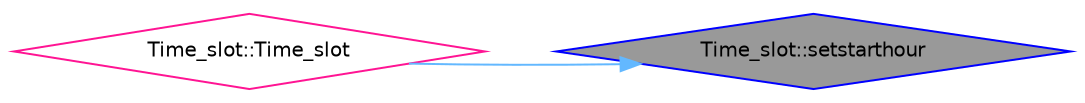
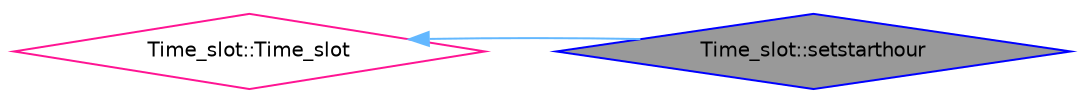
(515, 65) -> (535, 38)
